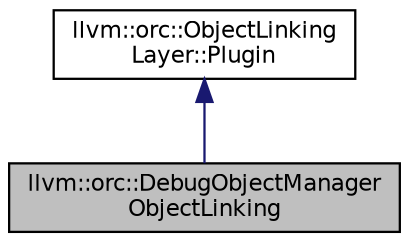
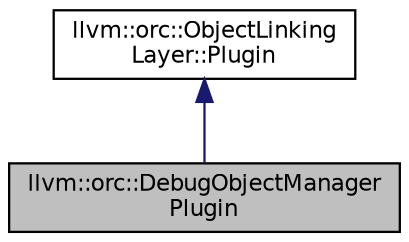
(204, 198) -> (204, 198)
